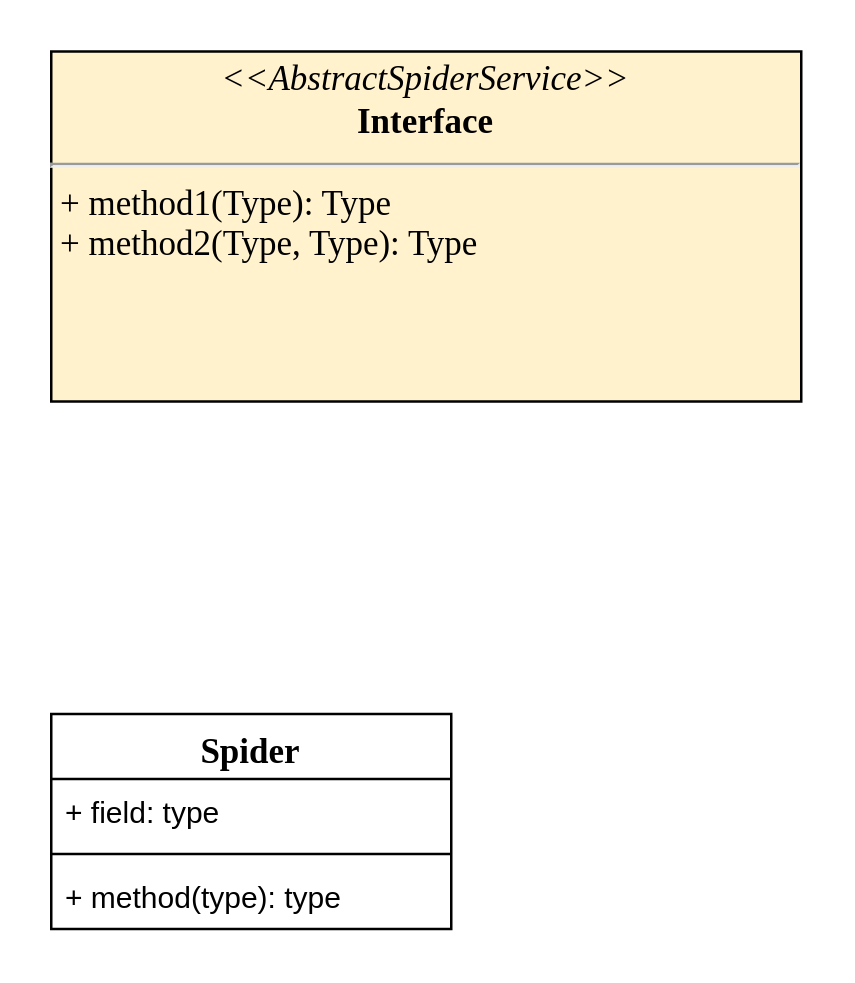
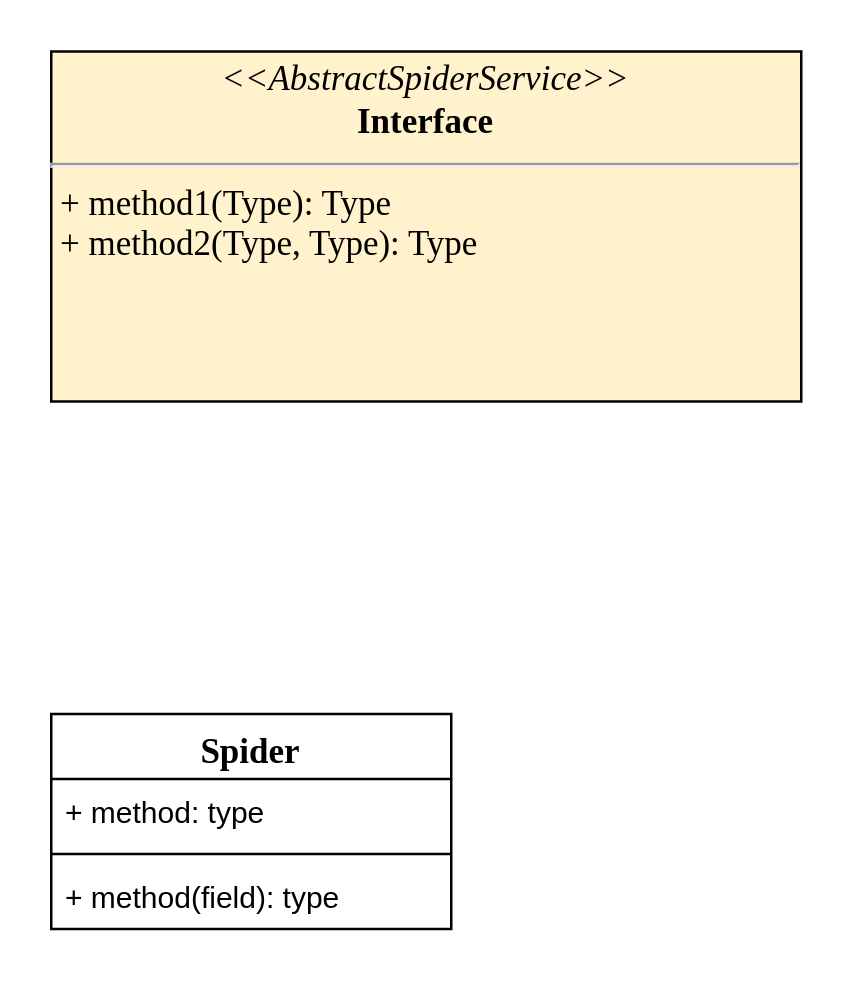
(155, 813) -> (171, 813)
(221, 898) -> (222, 898)
